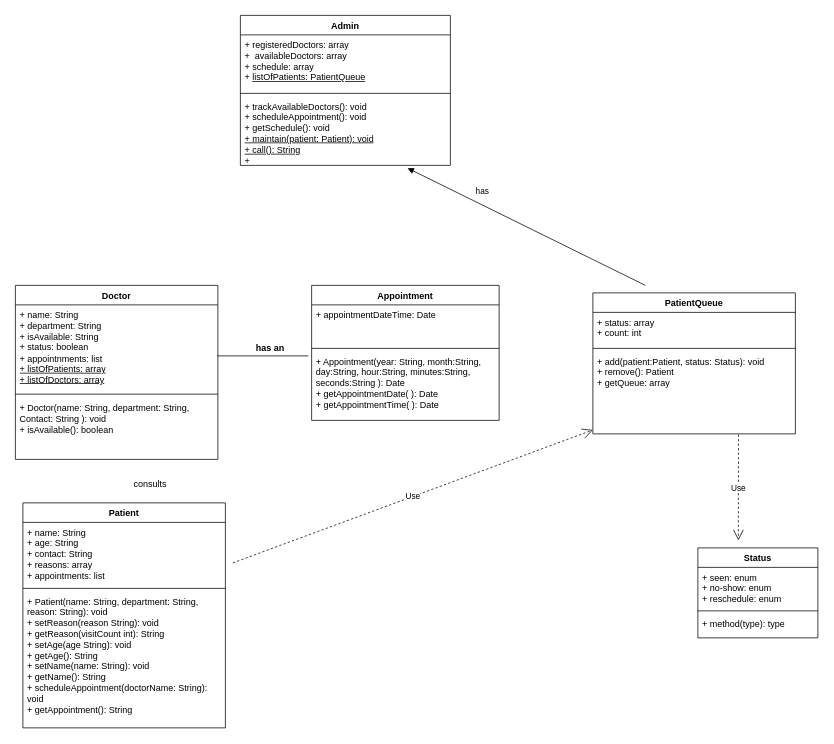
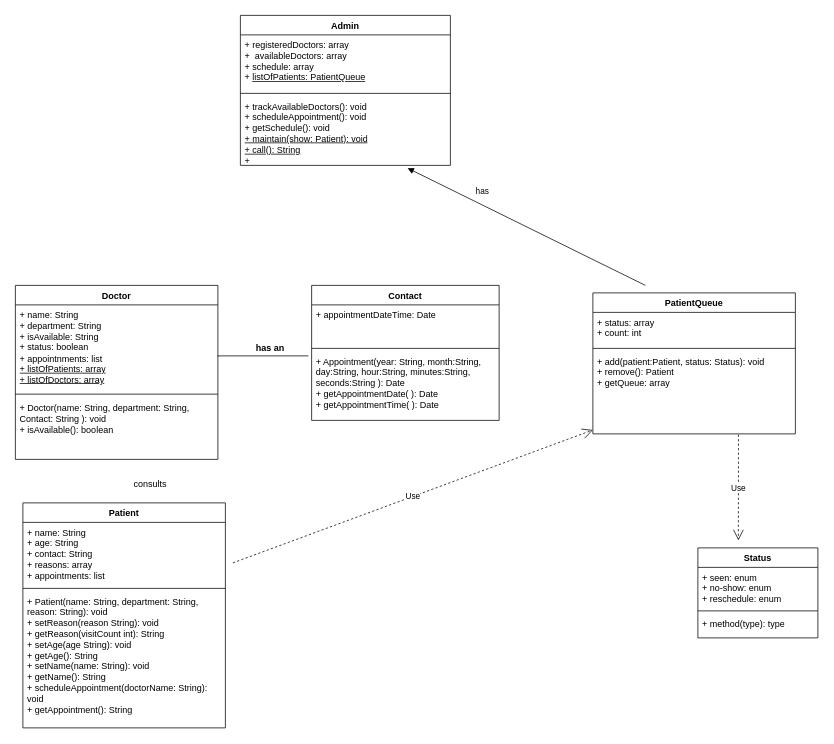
(319, 134) -> (315, 134)
(405, 296) -> (405, 296)
